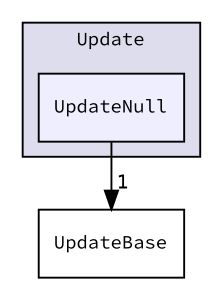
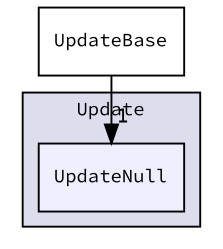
(111, 169) -> (111, 104)
